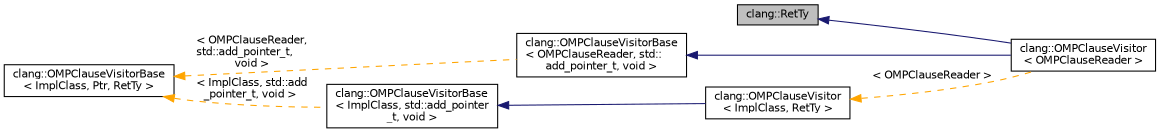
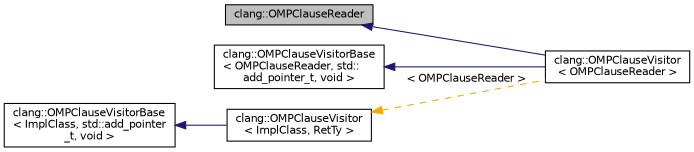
(778, 15) -> (299, 15)
(89, 81) -> none
